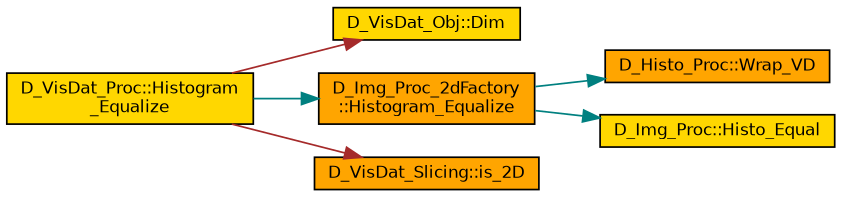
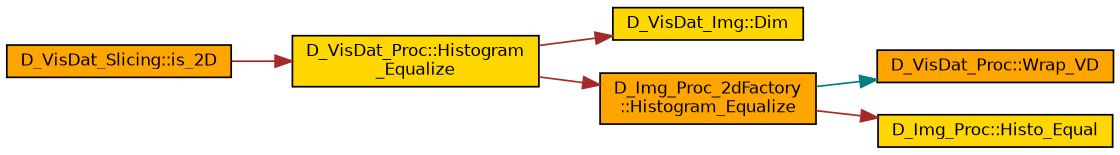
(427, 24) -> (708, 24)
(717, 66) -> (995, 66)
(278, 99) -> (561, 80)
(559, 113) -> (838, 113)
(288, 139) -> (253, 61)
